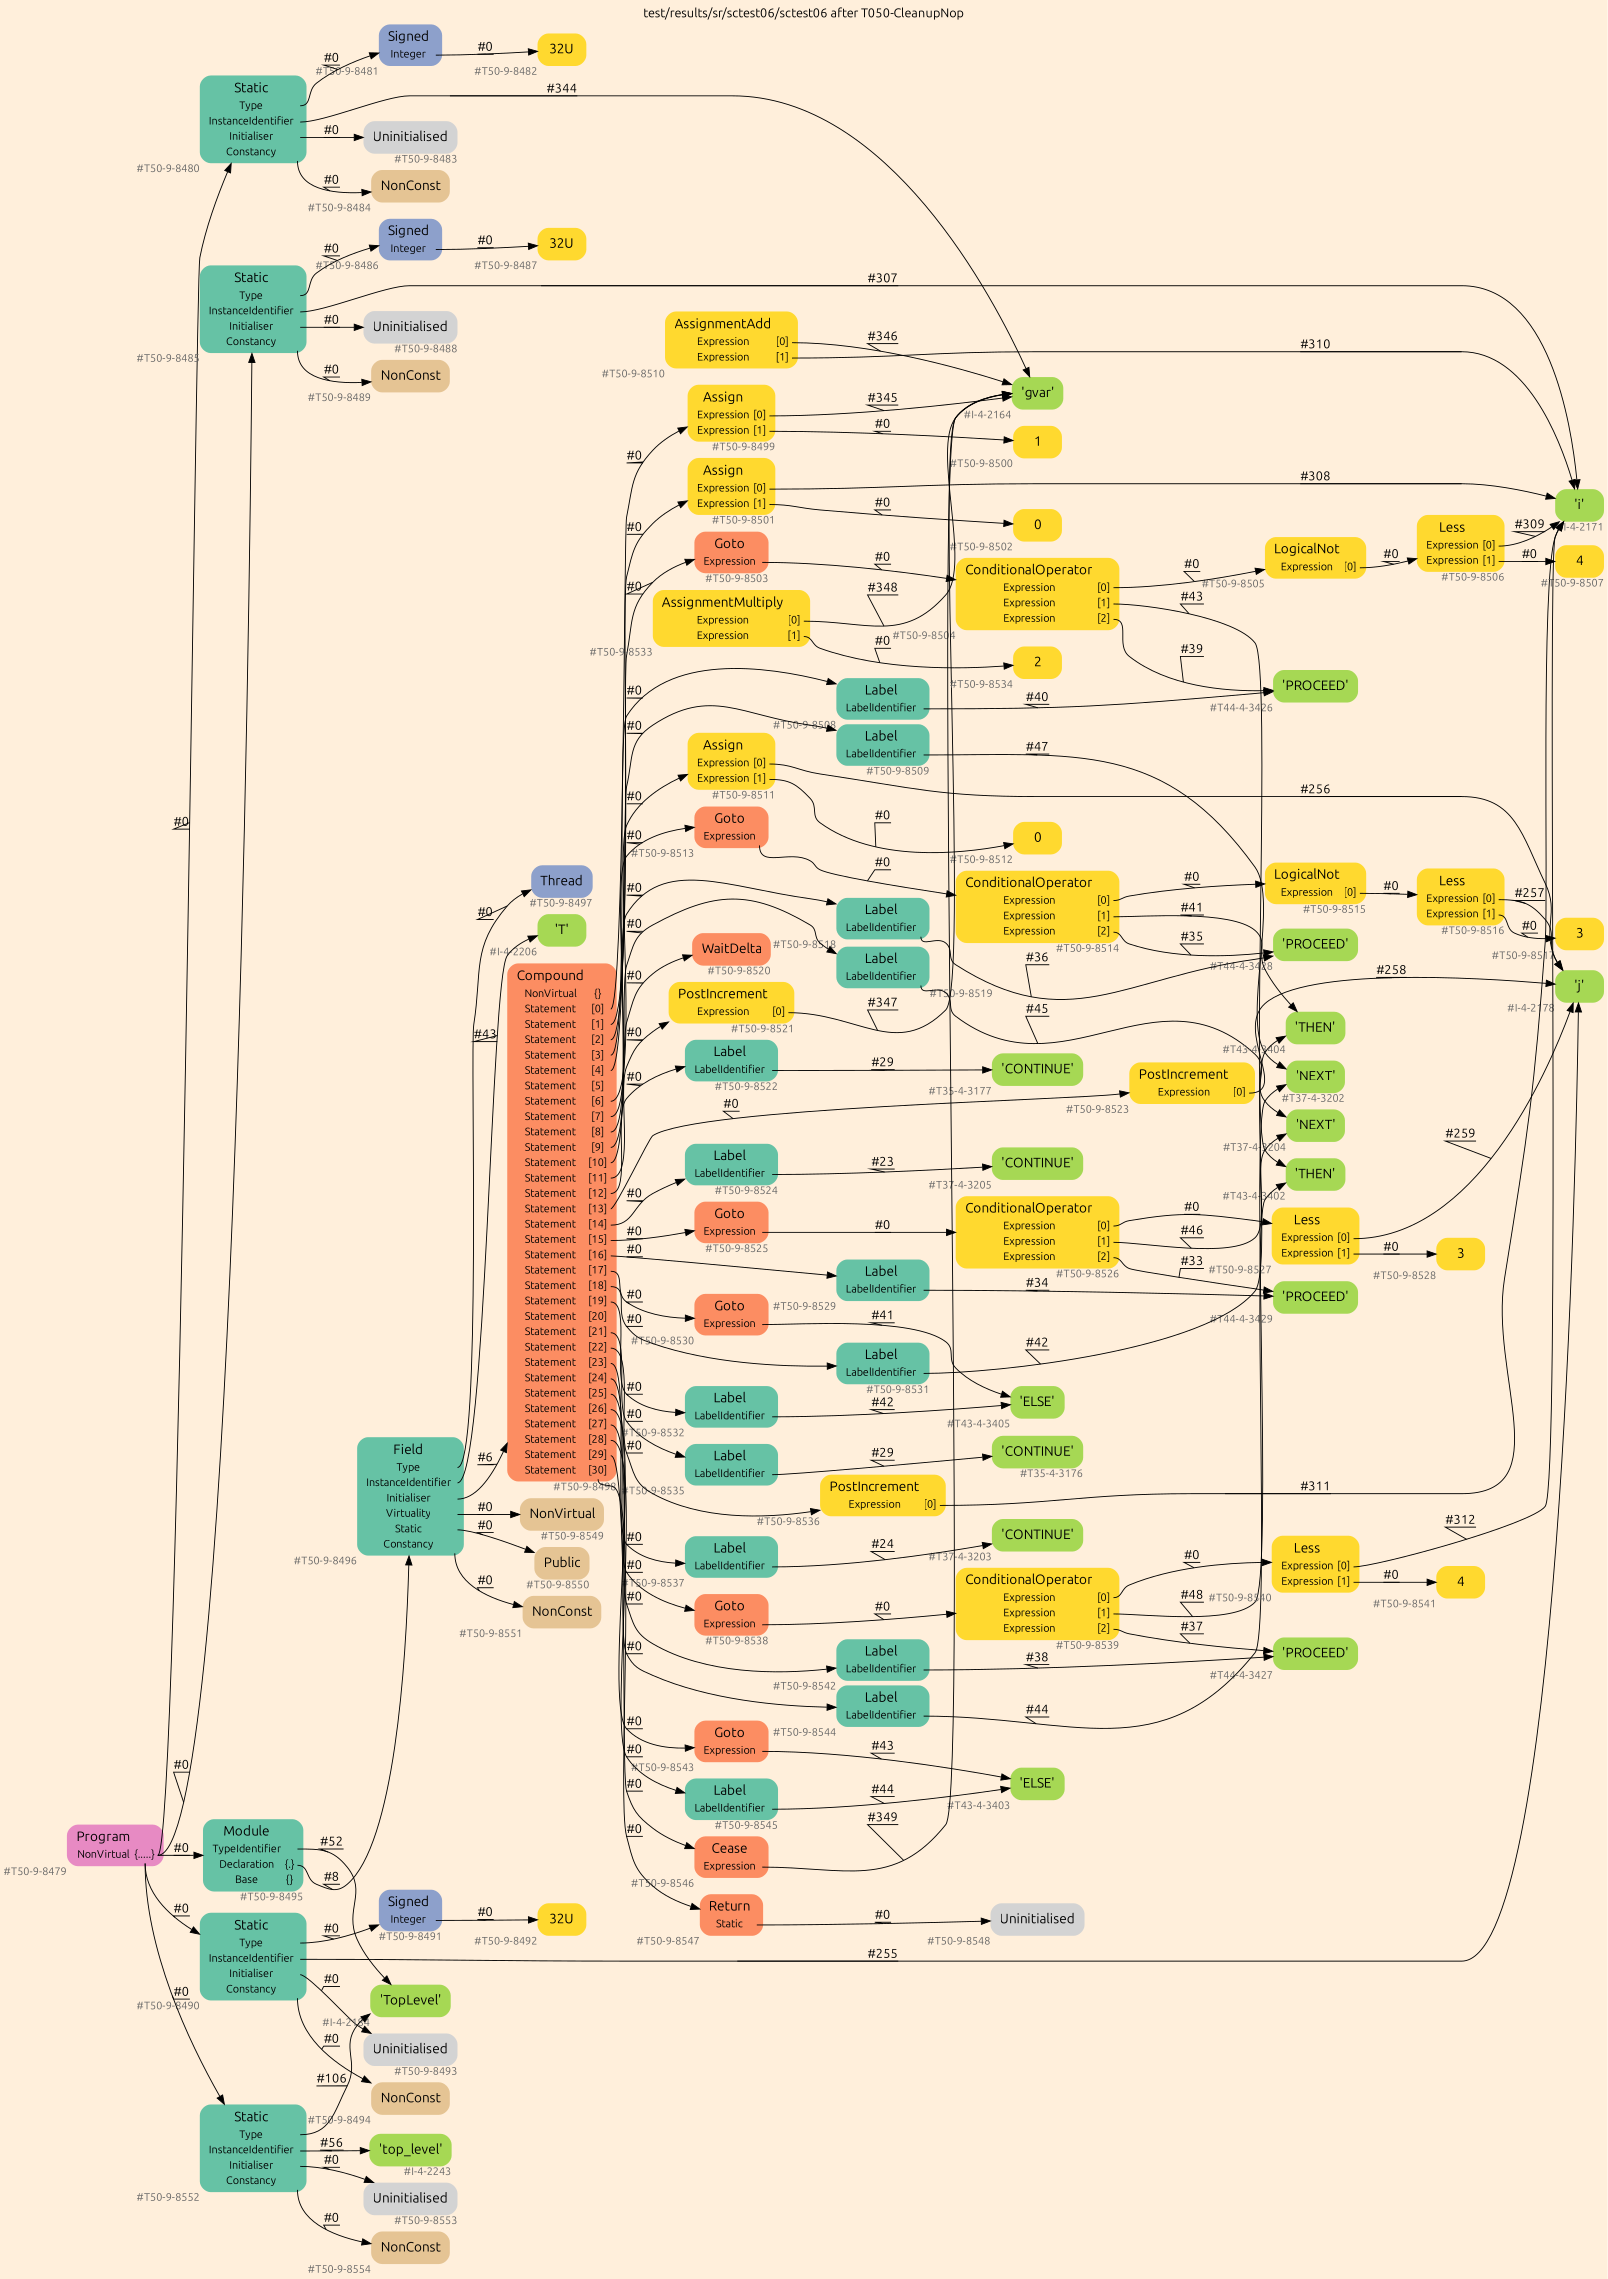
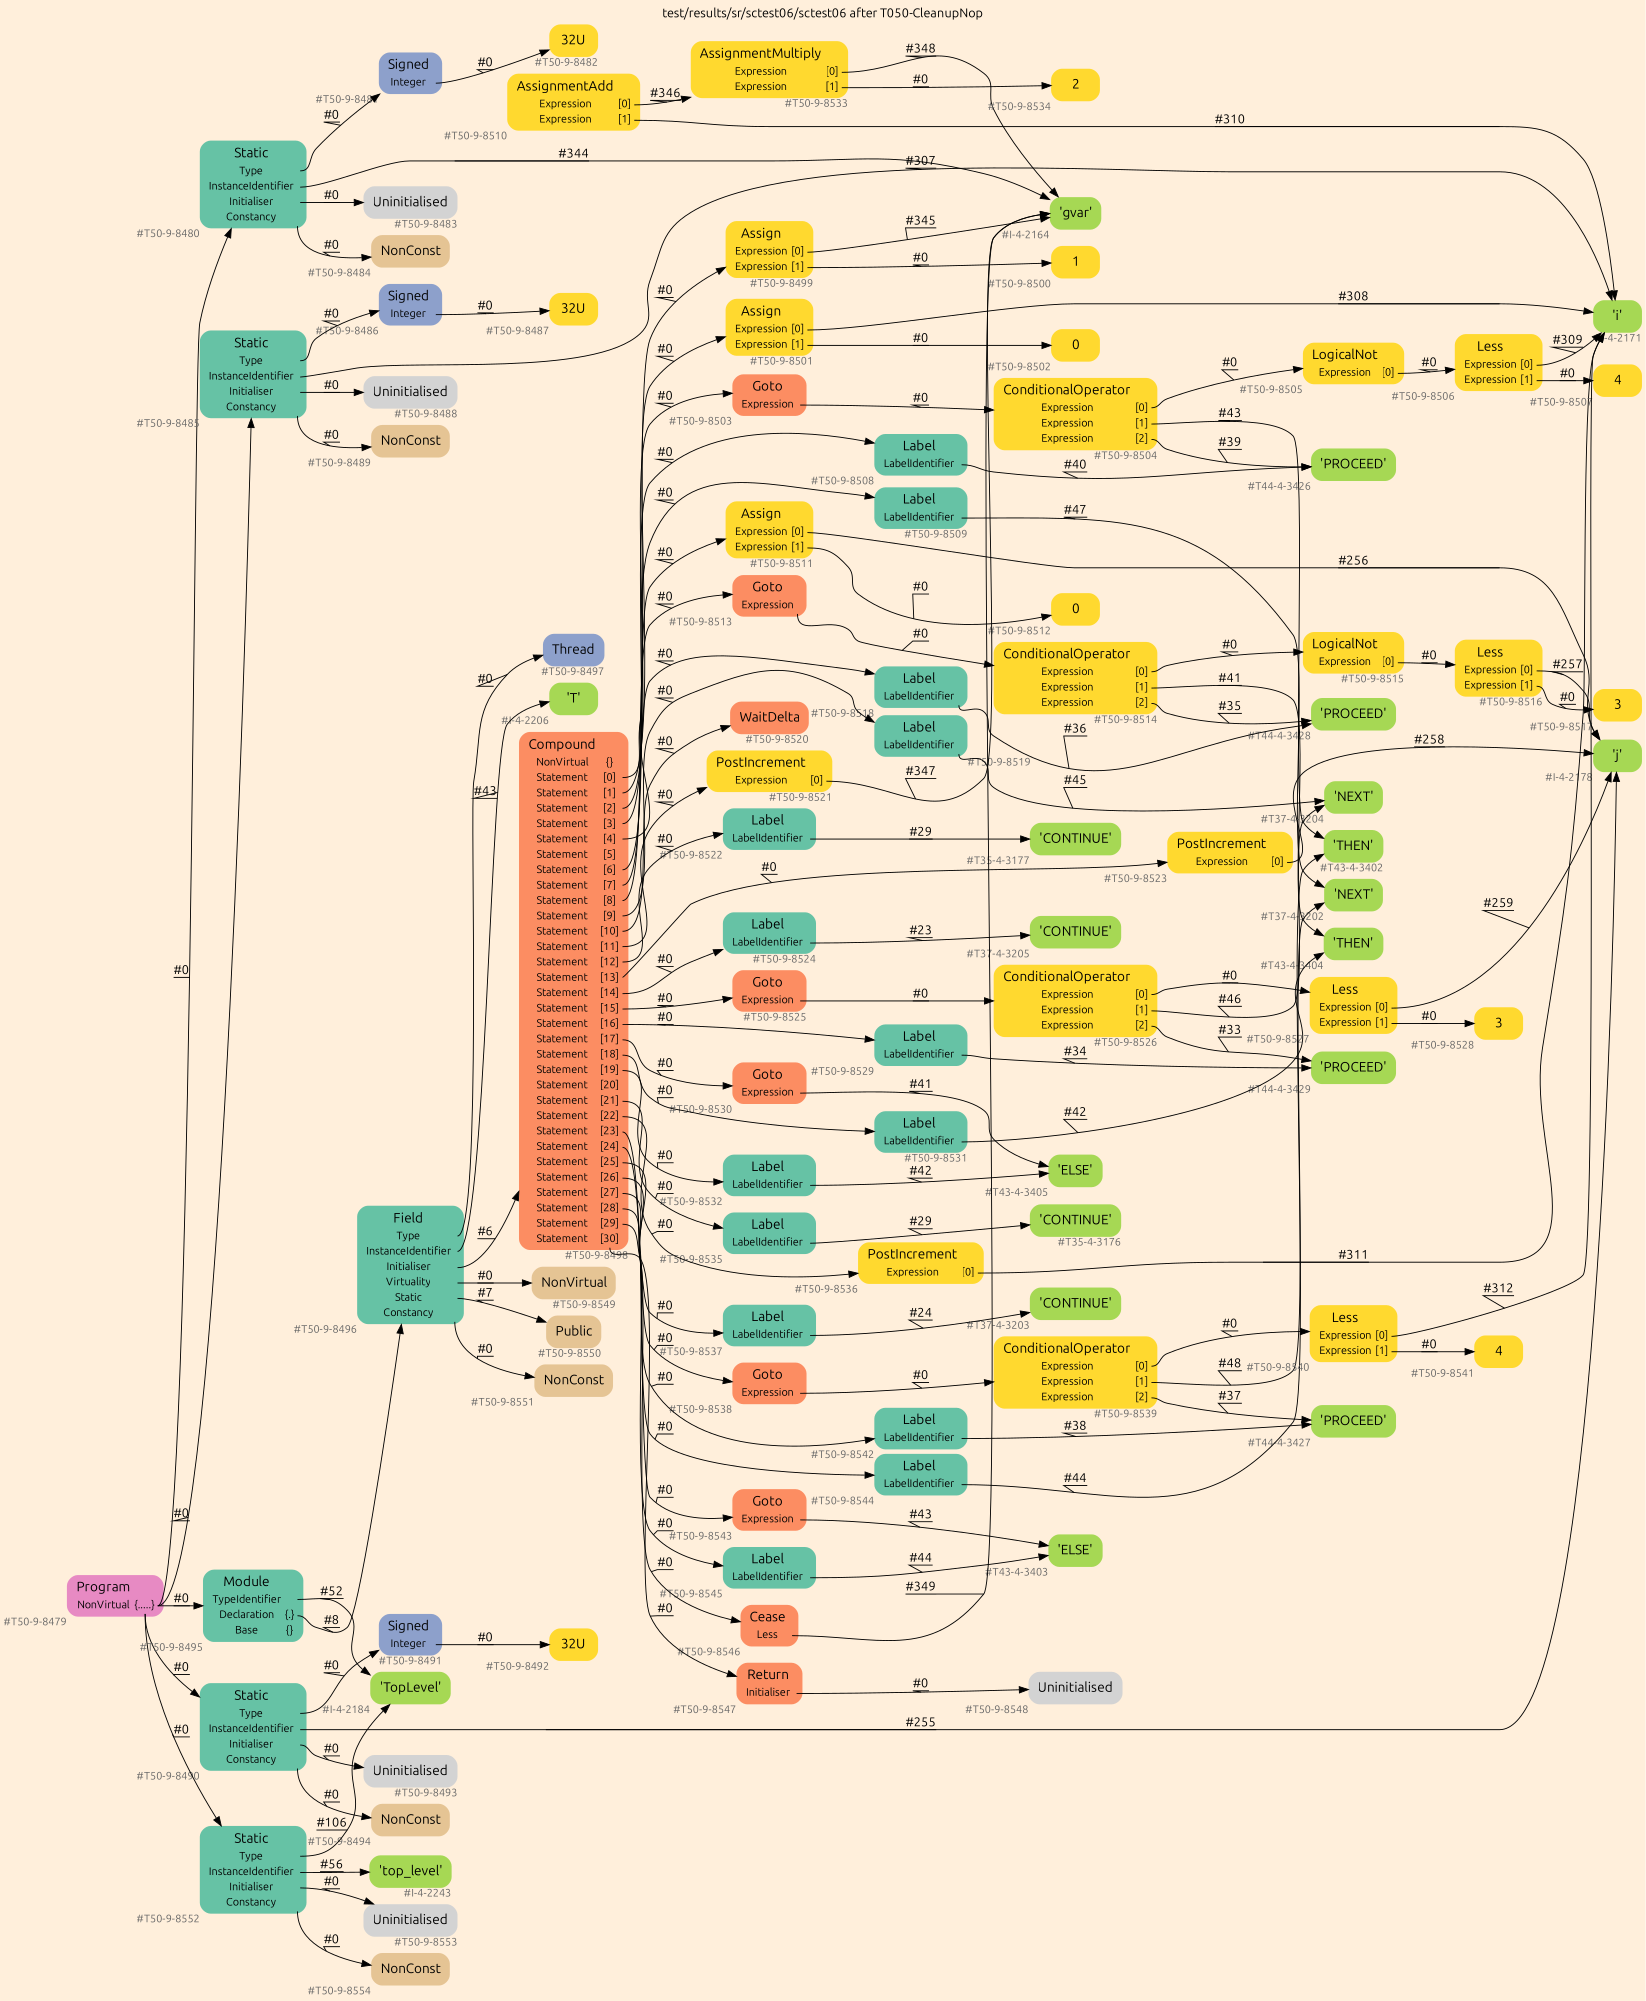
(878, 351) -> (658, 103)
(486, 1526) -> (486, 1293)
(730, 1866) -> (768, 1635)
(730, 1924) -> (768, 1693)
